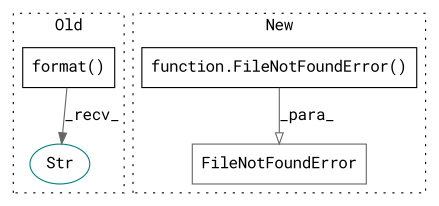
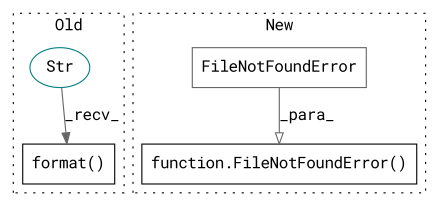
(65, 110) -> (64, 110)
(279, 110) -> (279, 110)
